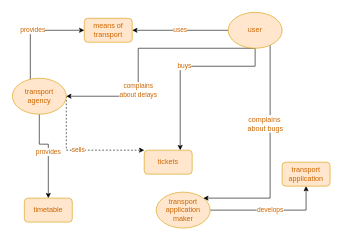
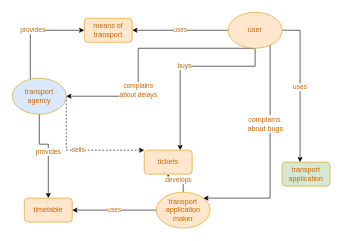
none -> (300, 86)
(39, 96) -> (39, 96)
(306, 174) -> (306, 174)
none -> (114, 210)
(269, 210) -> (181, 180)
